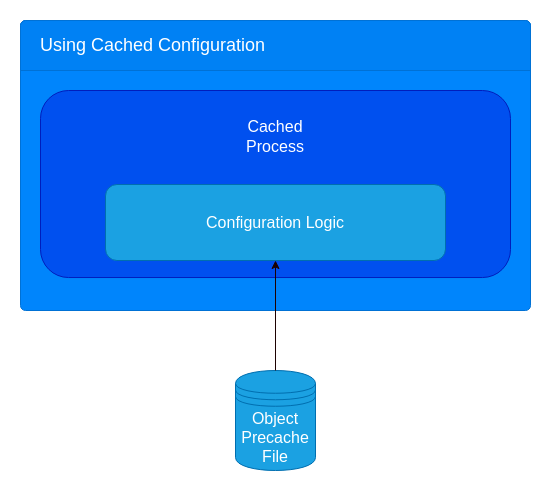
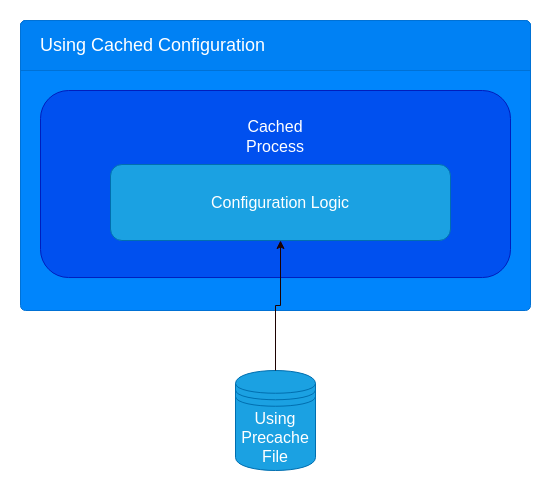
(276, 223) -> (281, 203)
(276, 438) -> (276, 438)
